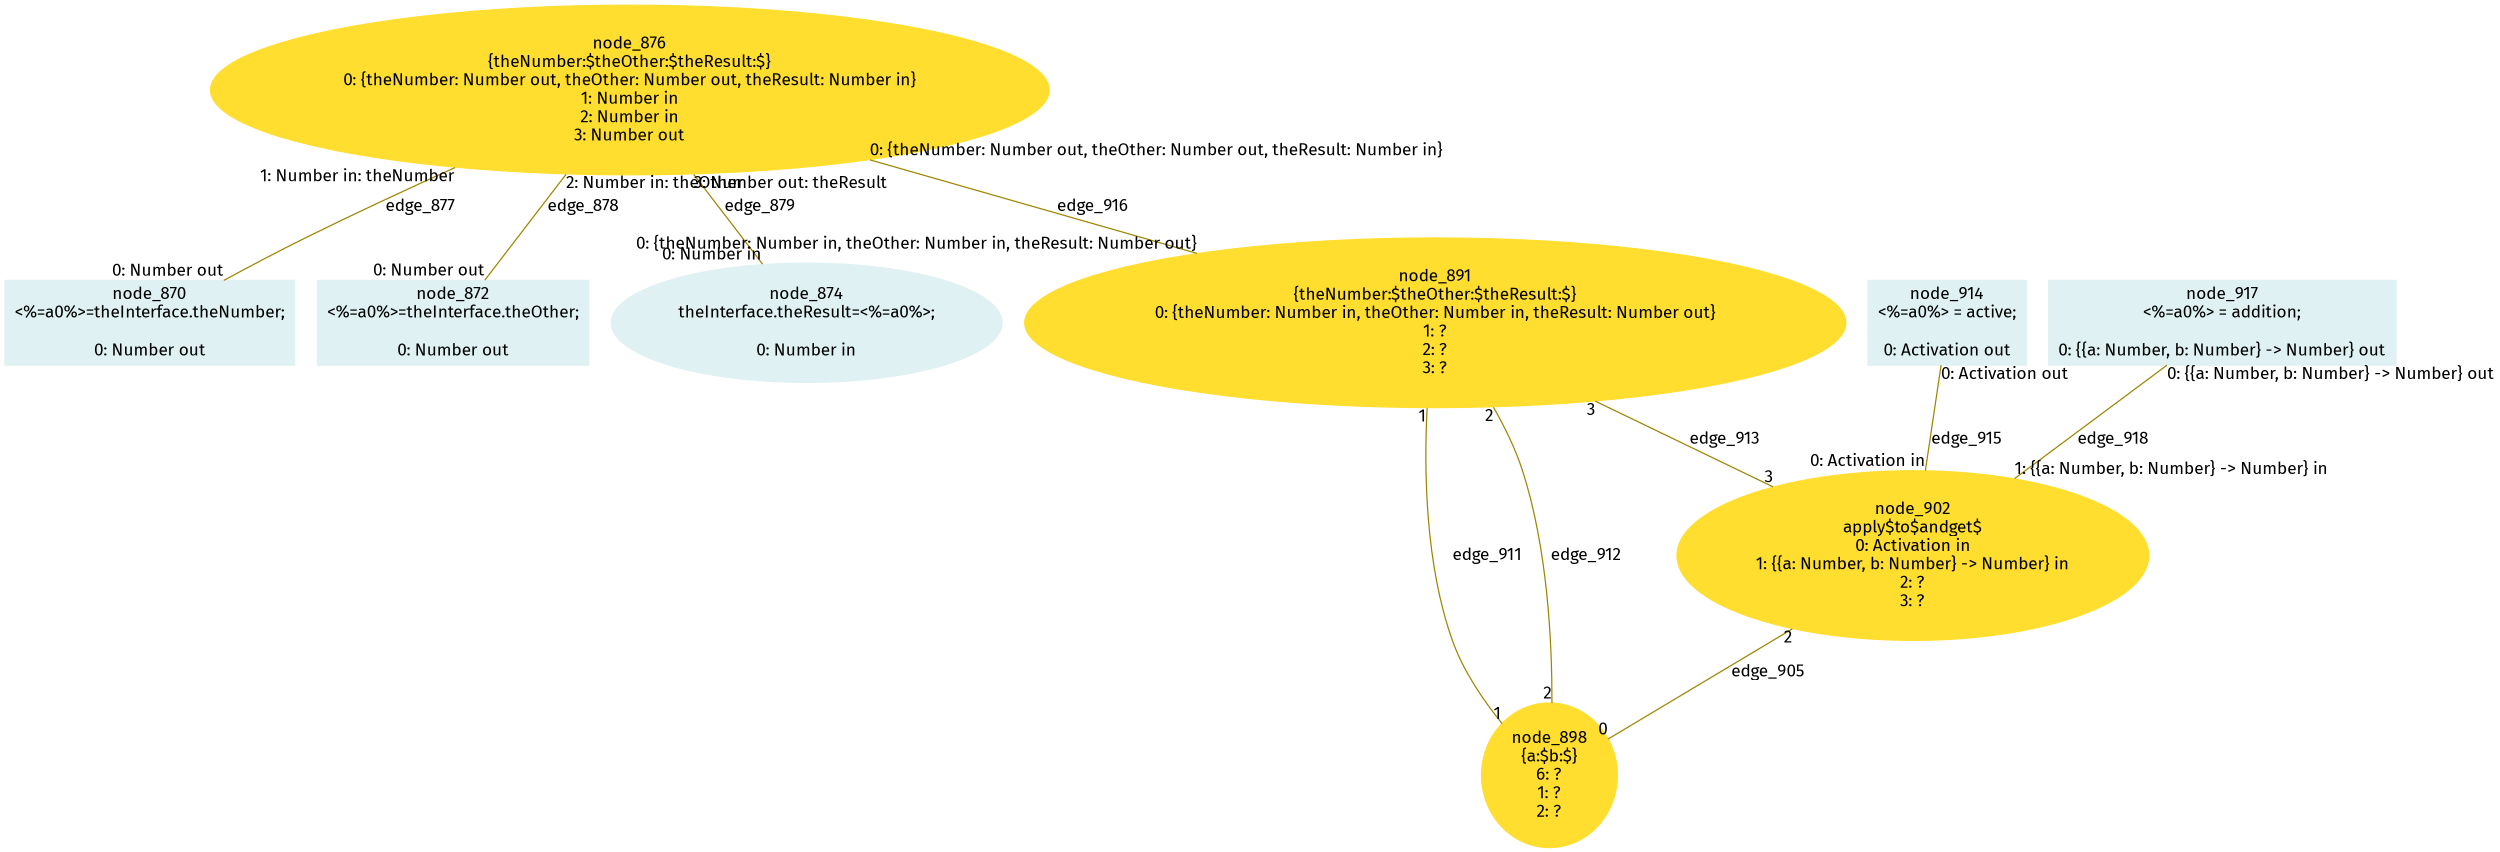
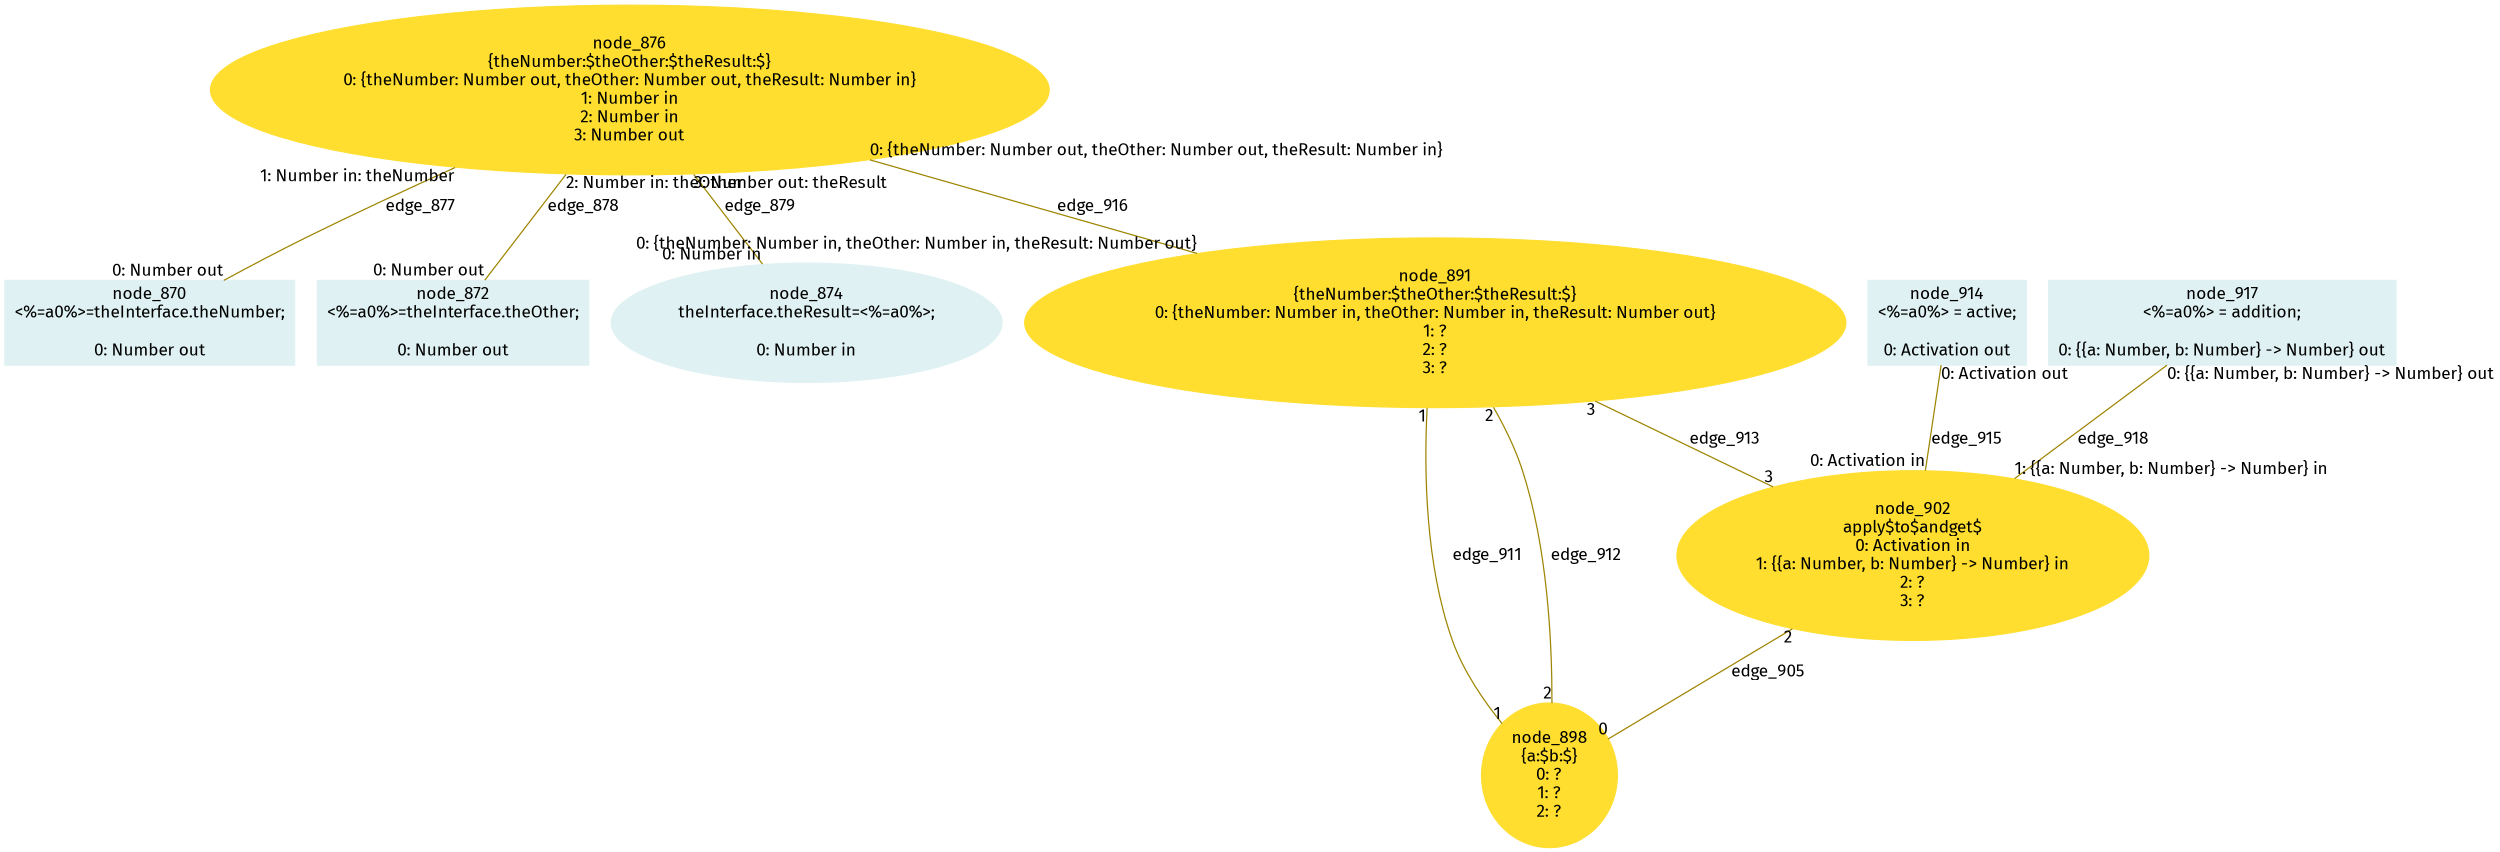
(1549, 775) -> (1549, 775)
